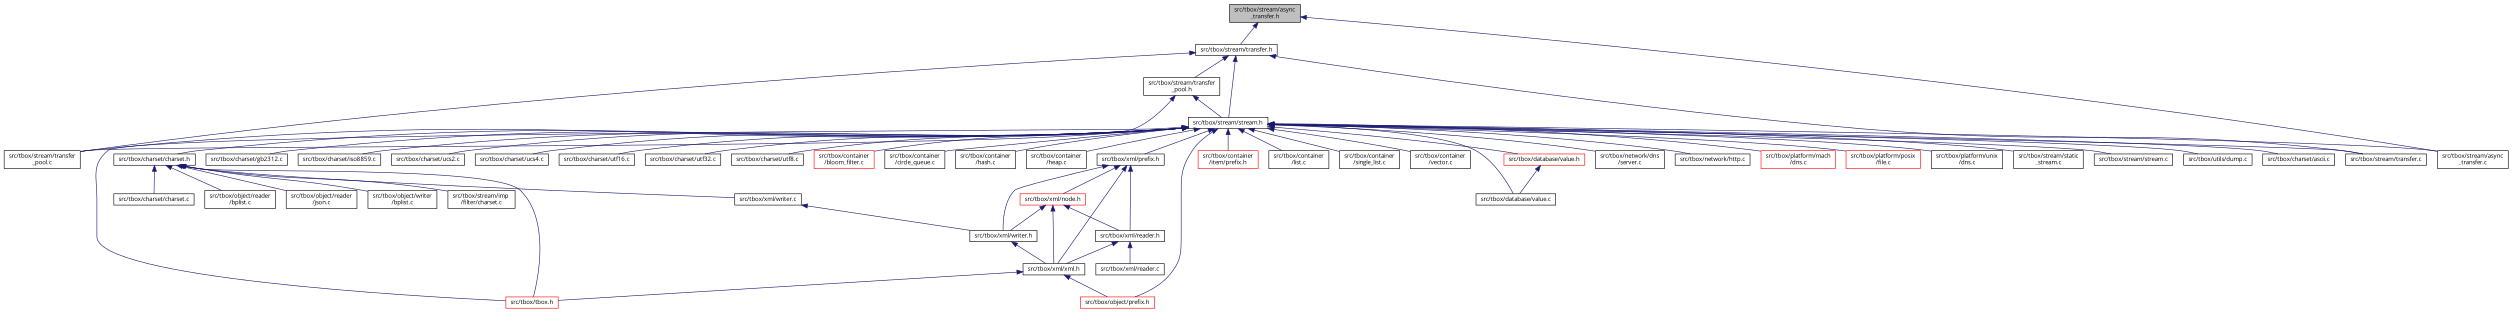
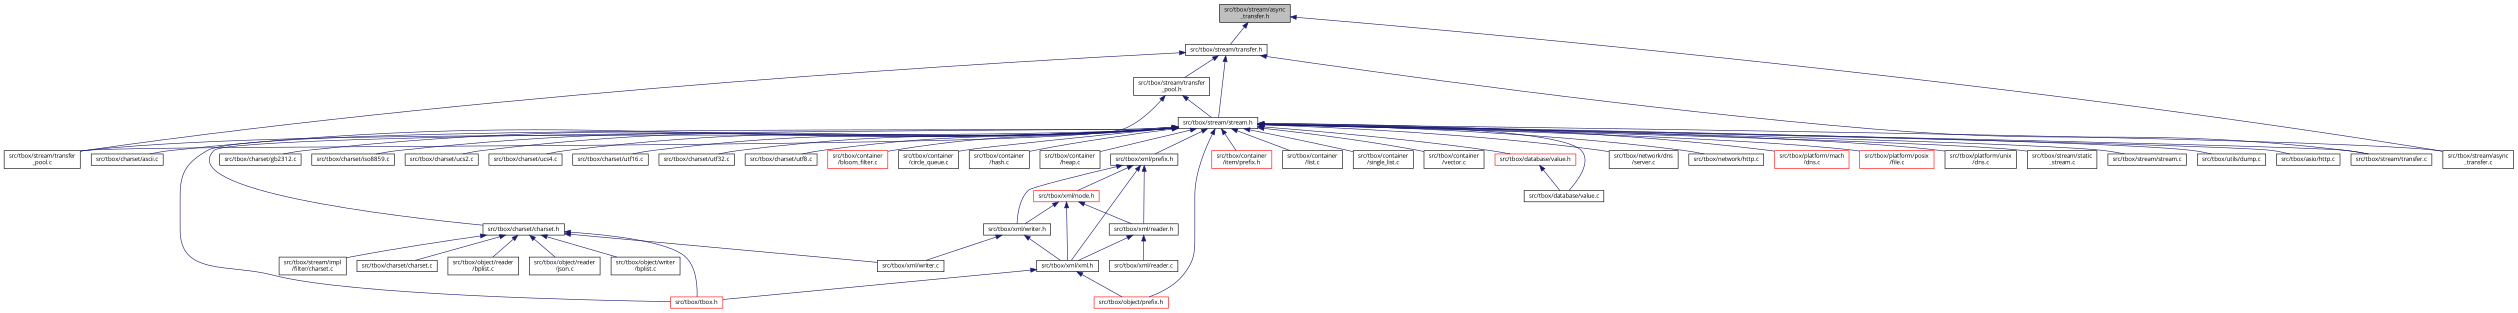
none -> (2308, 160)
(889, 218) -> (961, 249)
